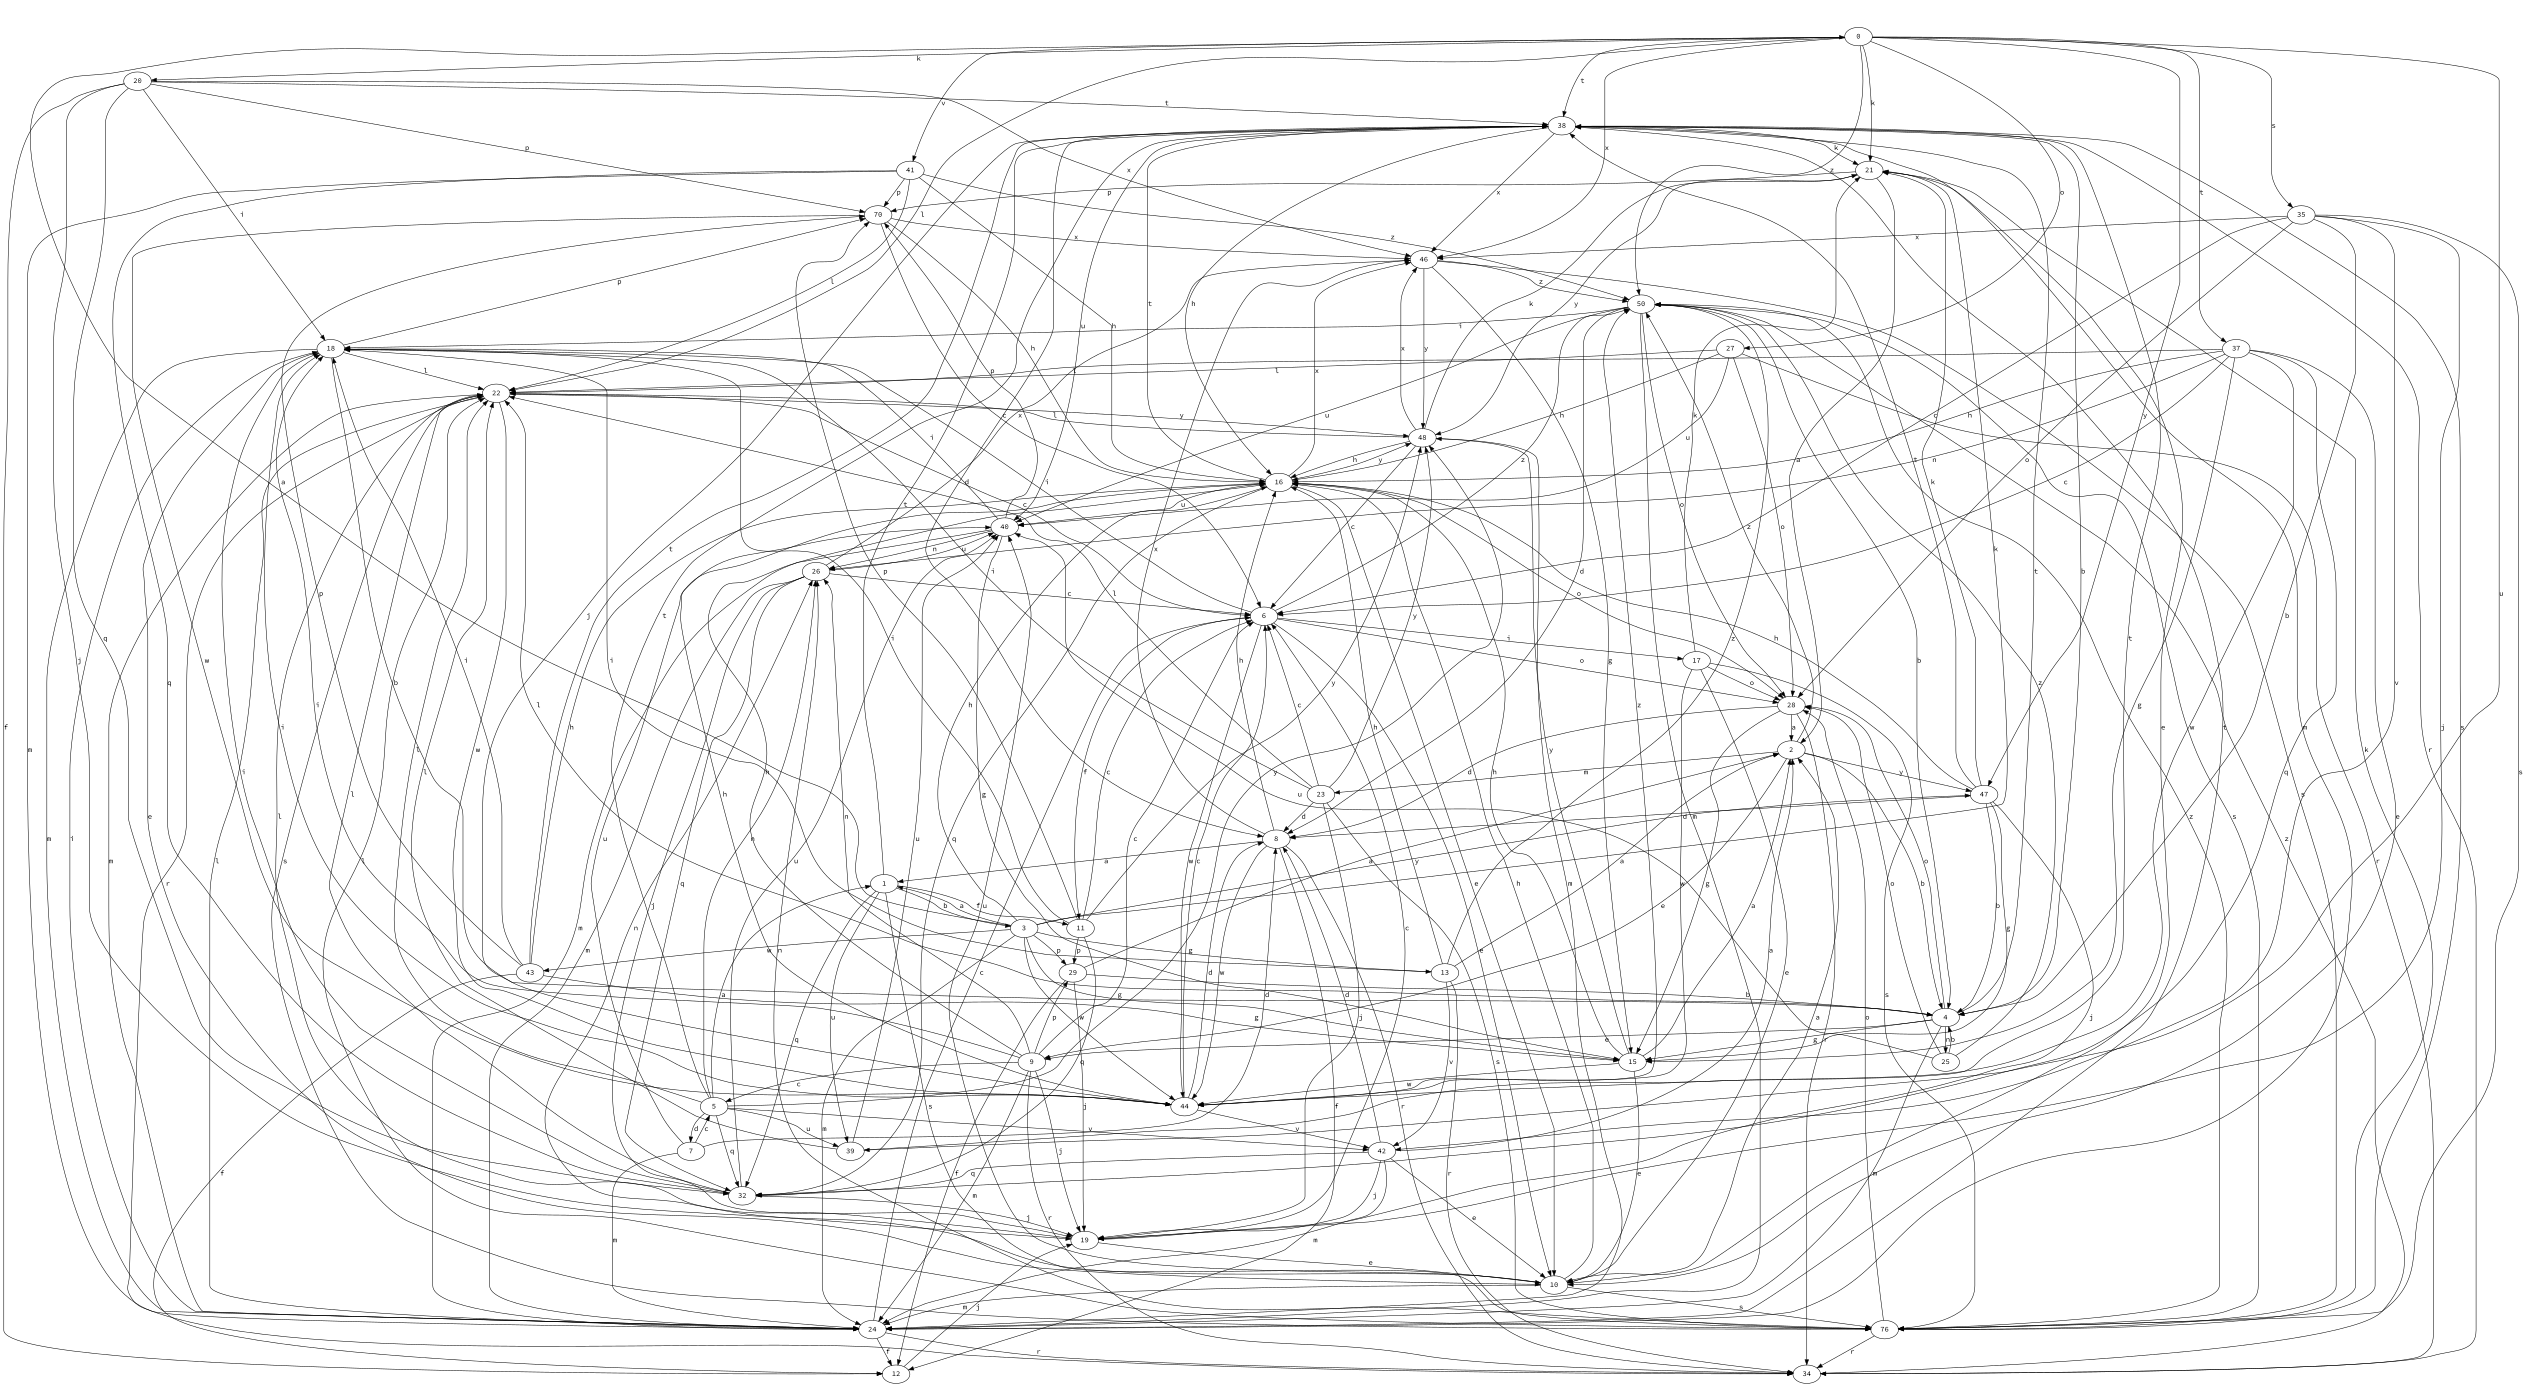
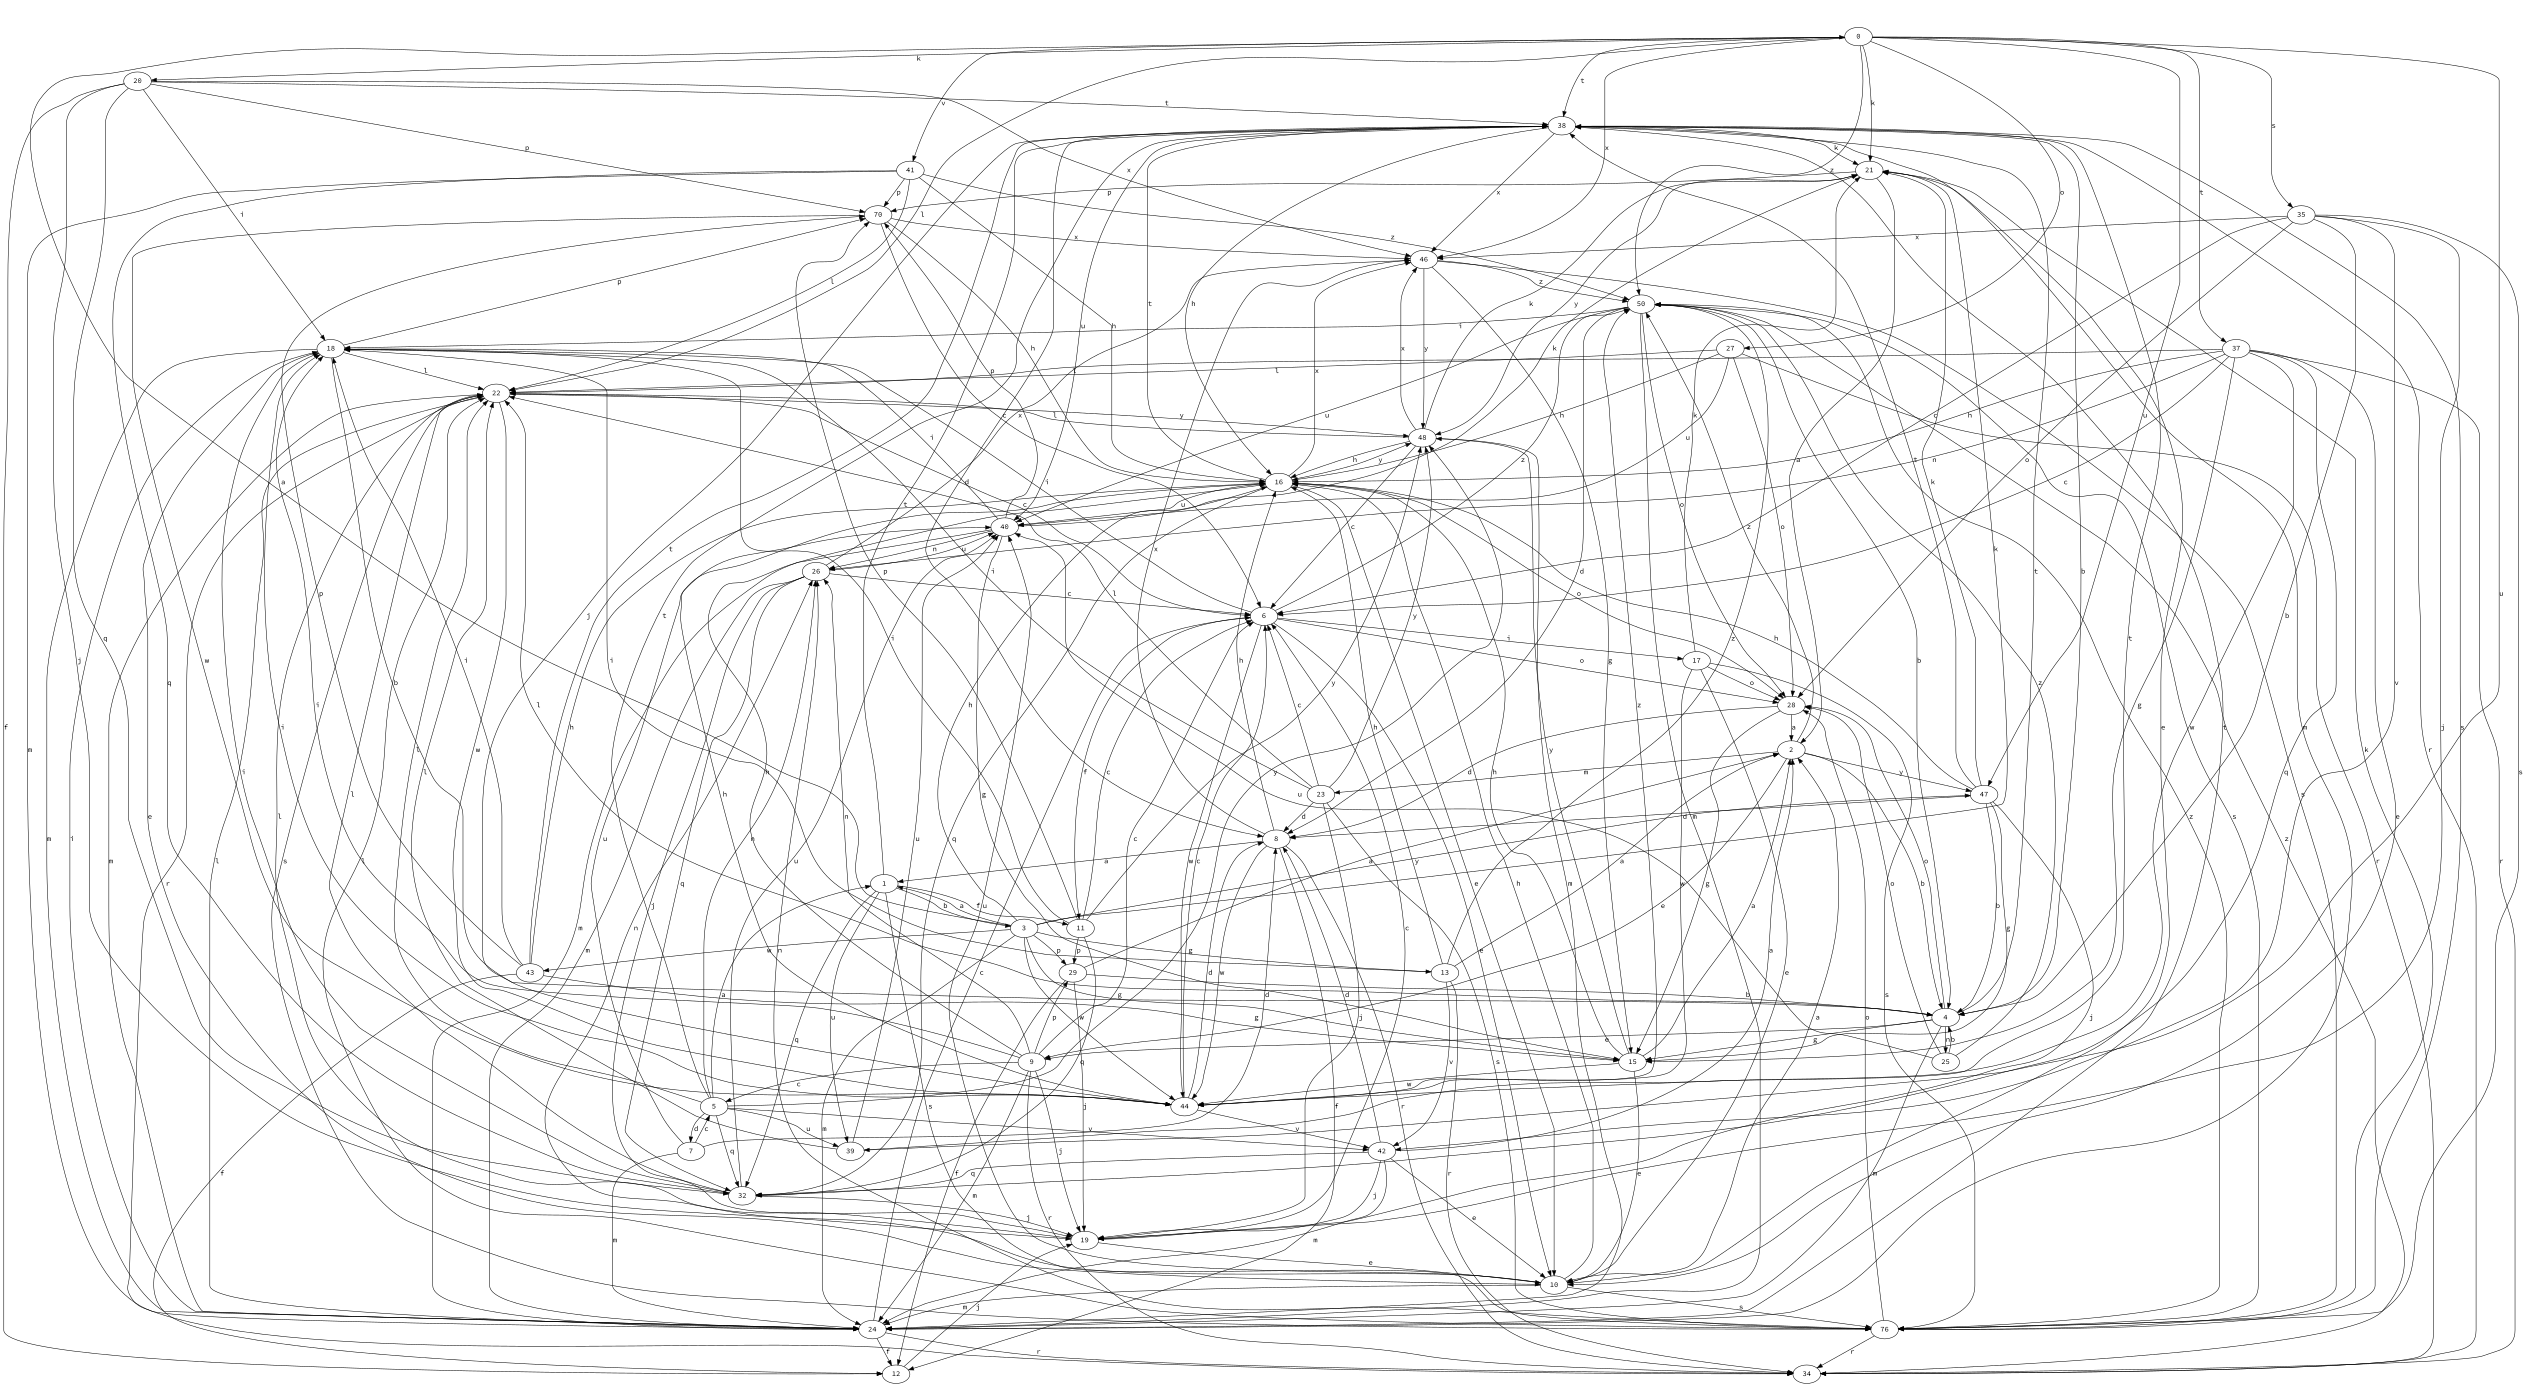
(2145, 416) -> (2145, 416)
none -> (1470, 429)
(1828, 1019) -> (2515, 1105)
